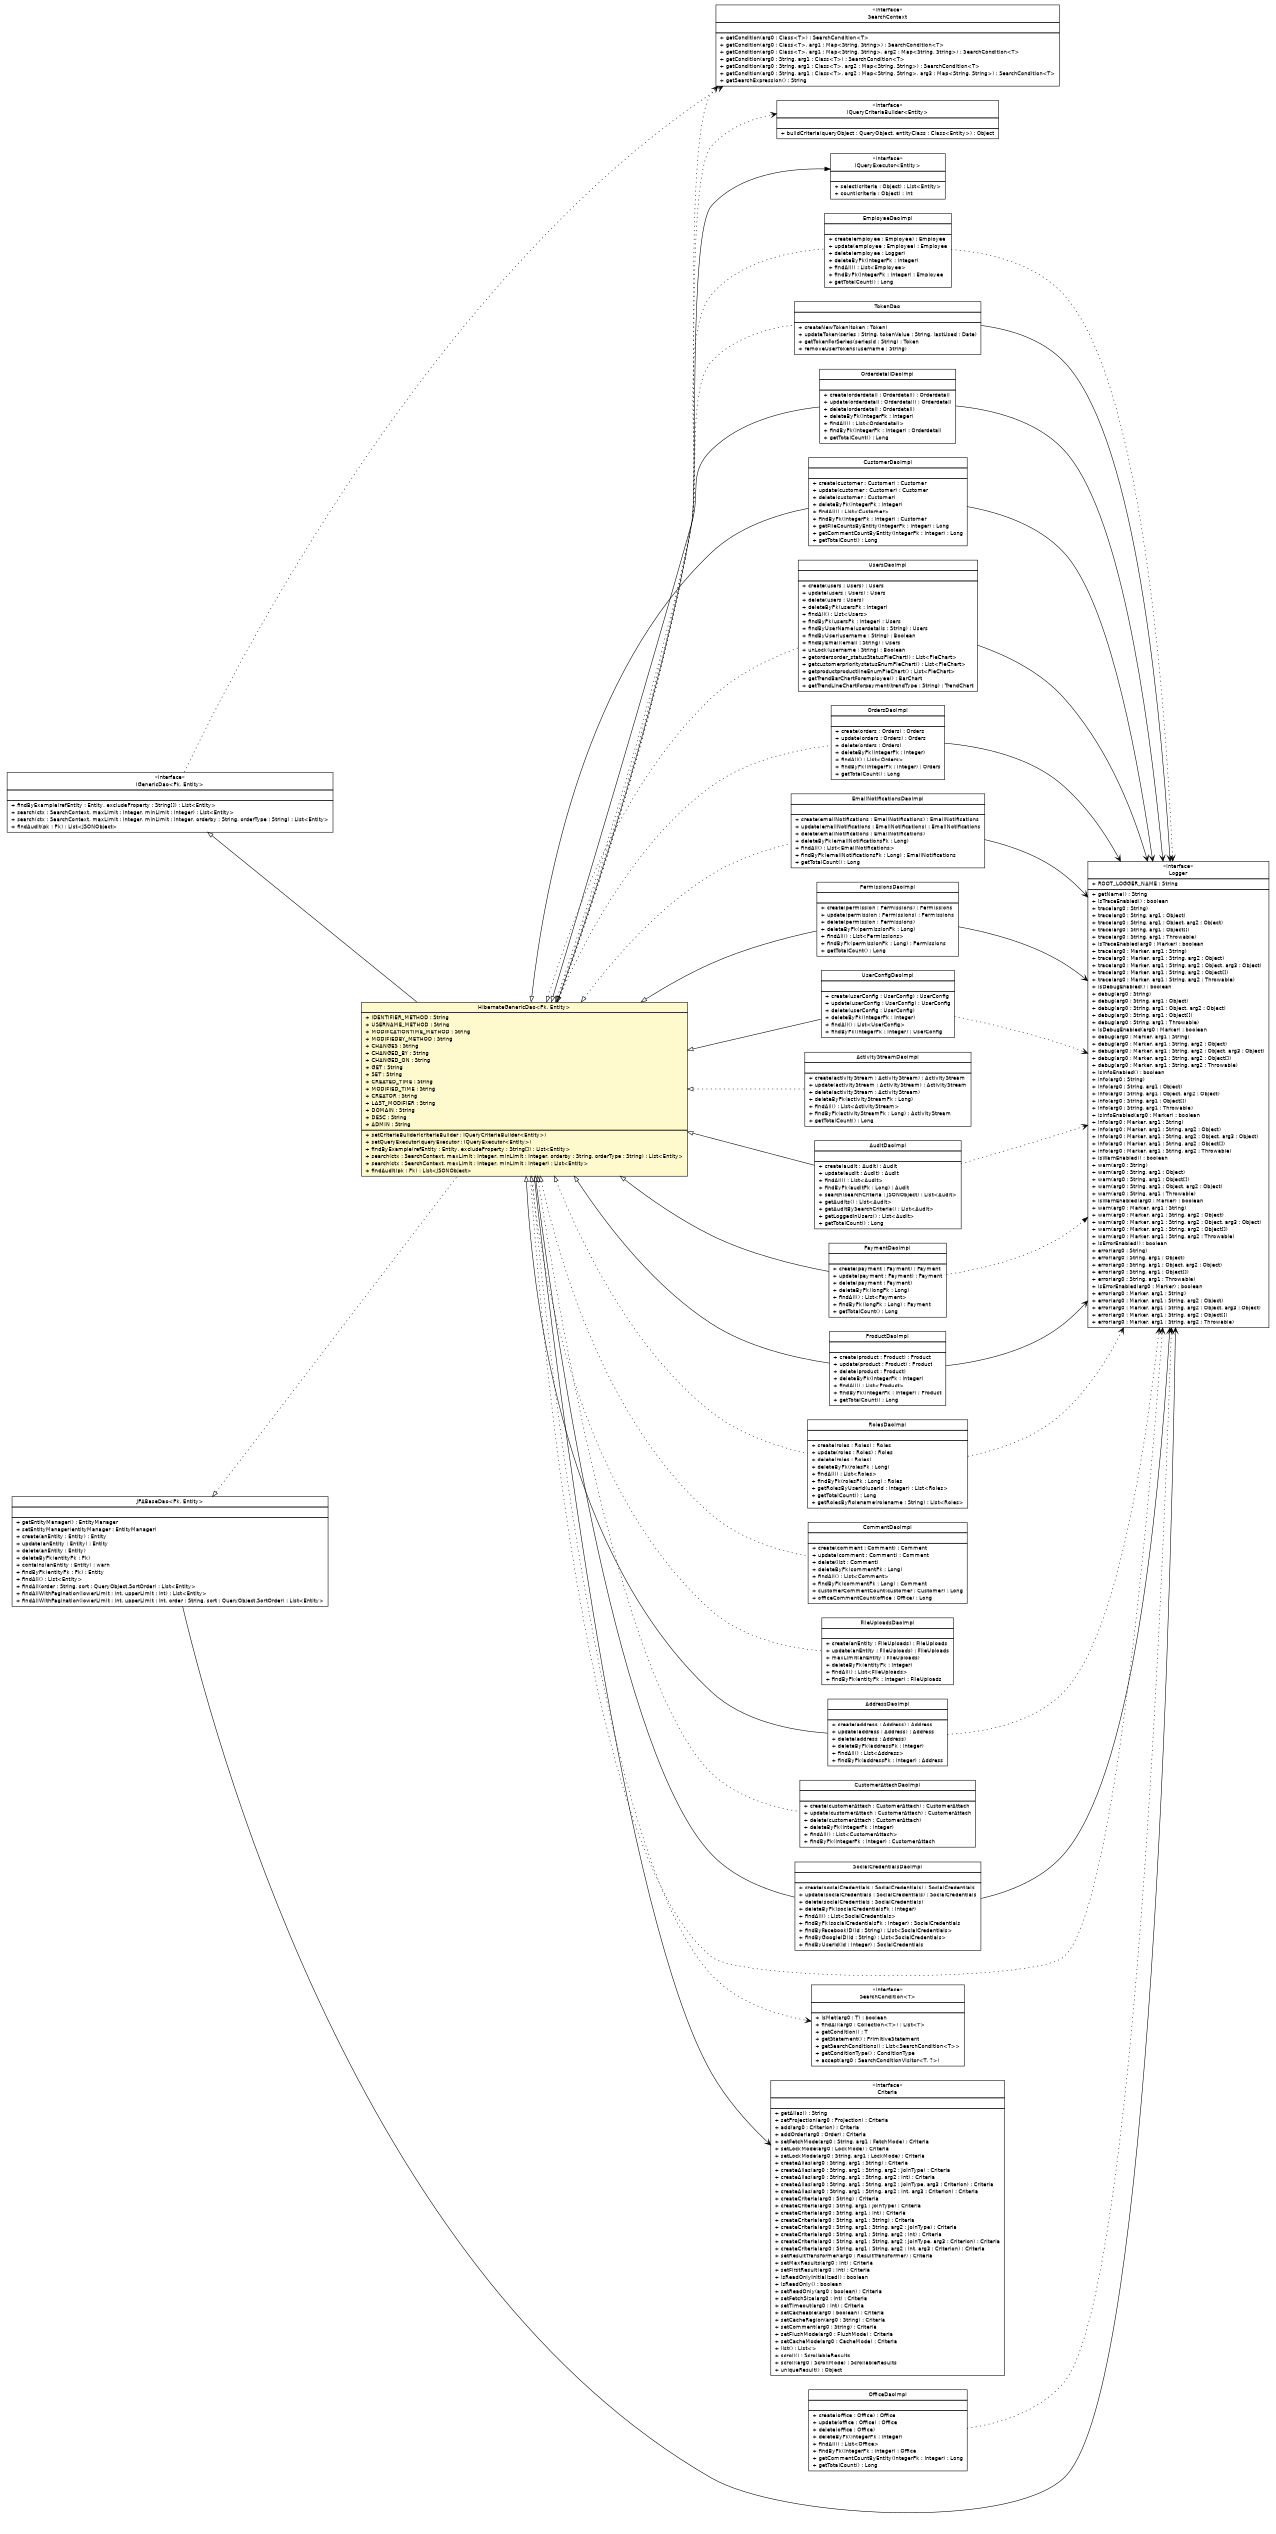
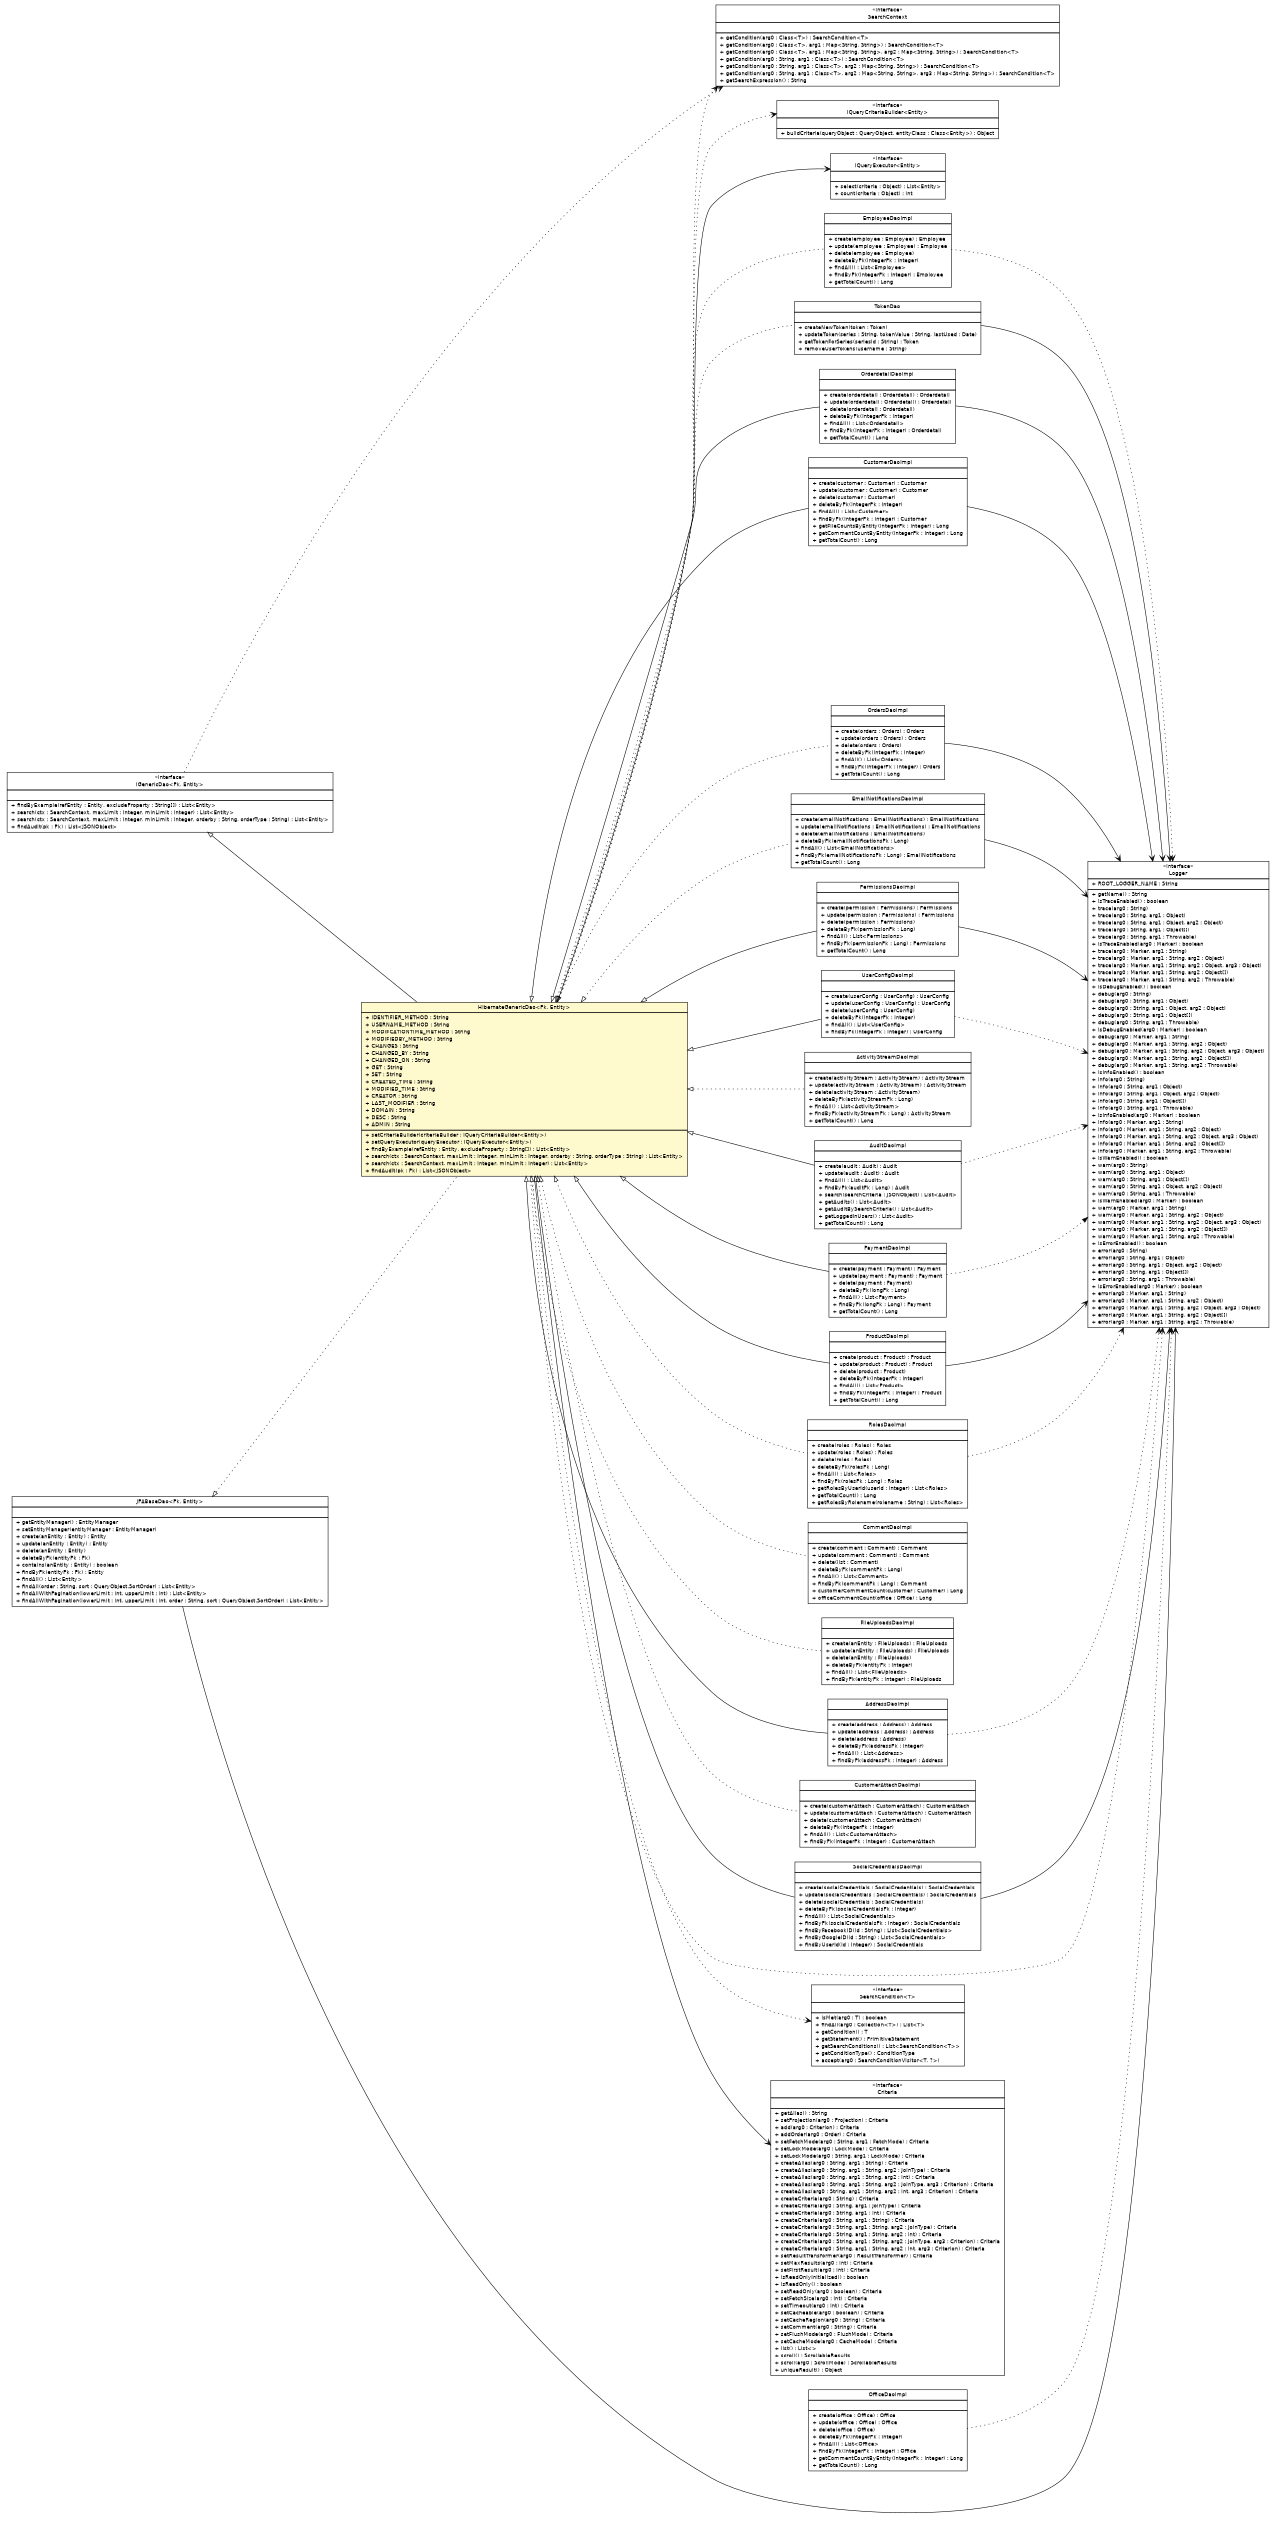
(867, 253) -> (871, 253)
(686, 551) -> (686, 551)
(888, 625) -> none
(63, 1565) -> (67, 1565)
(873, 1658) -> (869, 1658)
